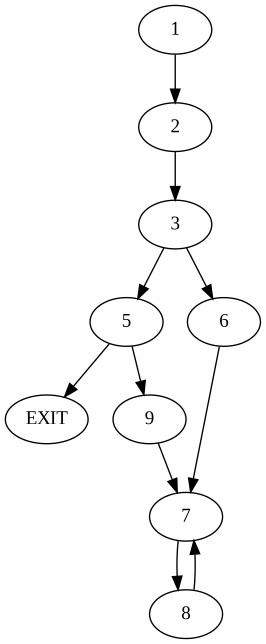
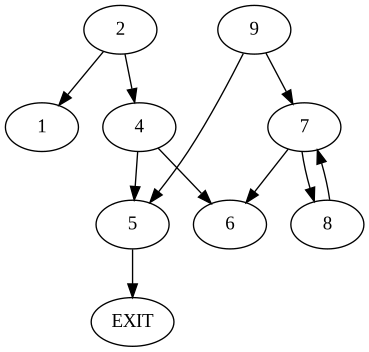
(175, 72) -> (86, 73)
(175, 225) -> (139, 127)
(136, 364) -> (205, 125)
(206, 413) -> (271, 171)
